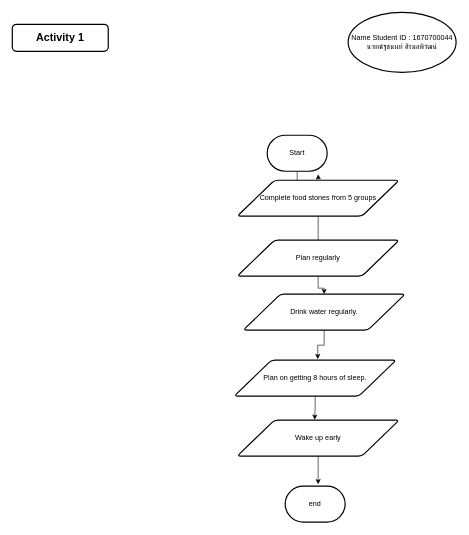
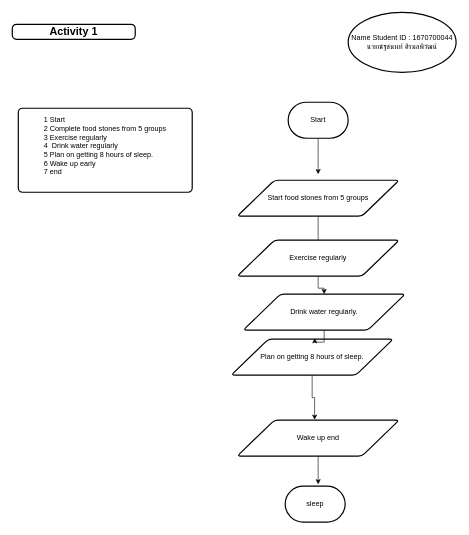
(60, 38) -> (74, 32)
none -> (105, 150)
(297, 153) -> (318, 120)
(318, 198) -> (318, 198)
(318, 258) -> (318, 258)
(315, 378) -> (312, 357)
(318, 438) -> (318, 438)
(315, 504) -> (315, 504)
